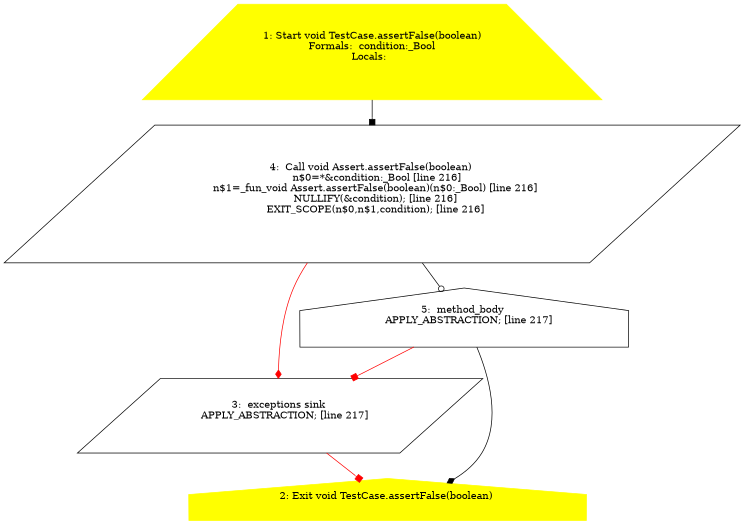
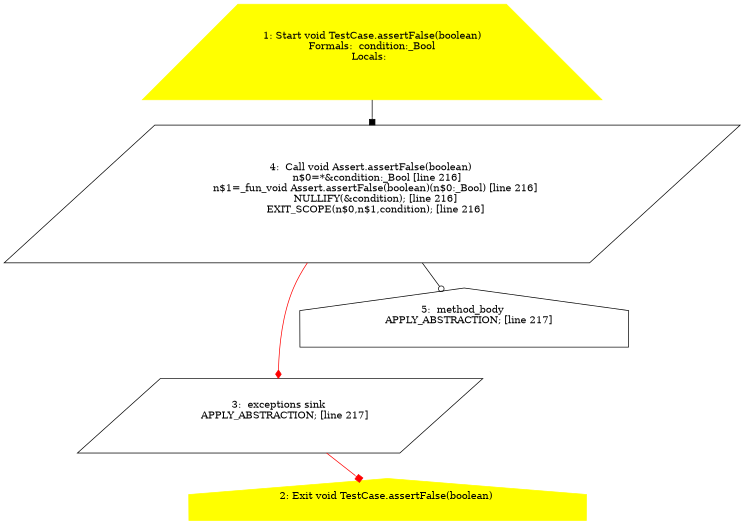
(386, 361) -> none
(492, 419) -> none
